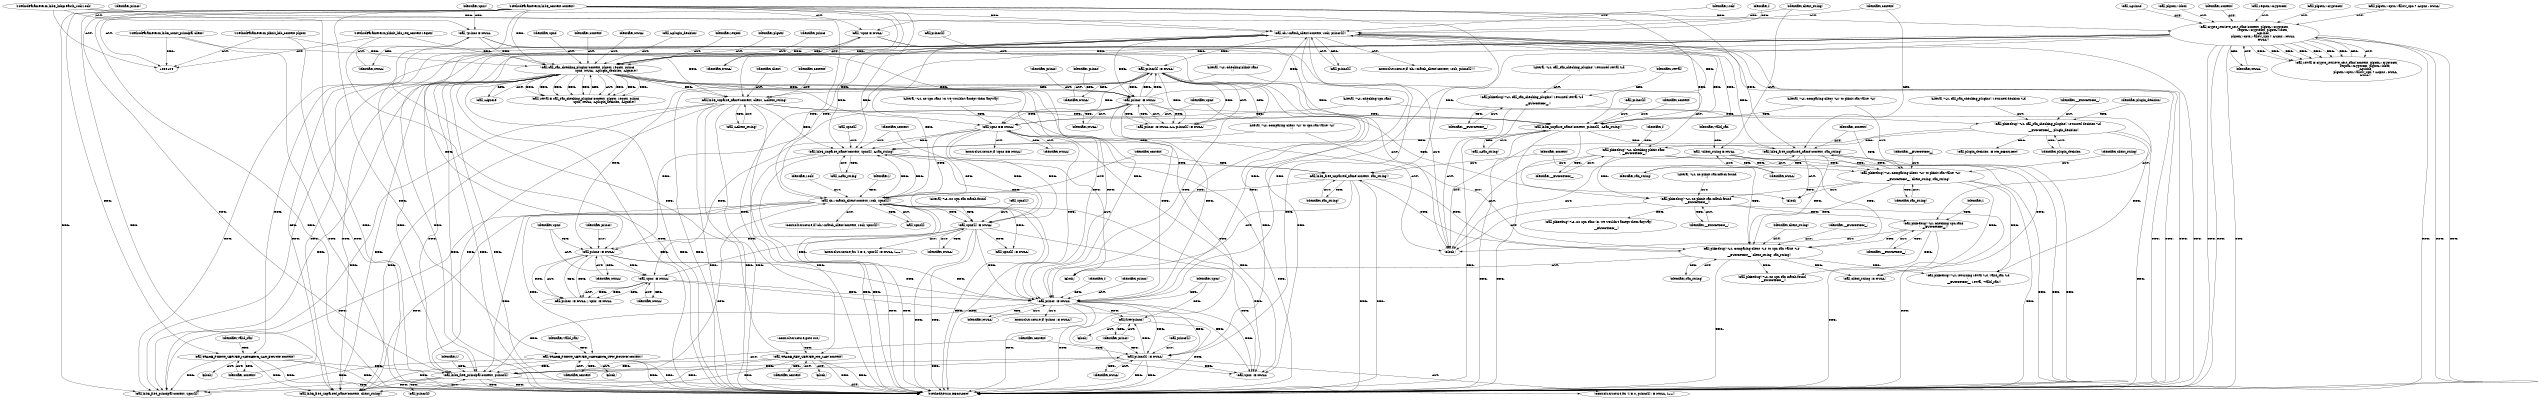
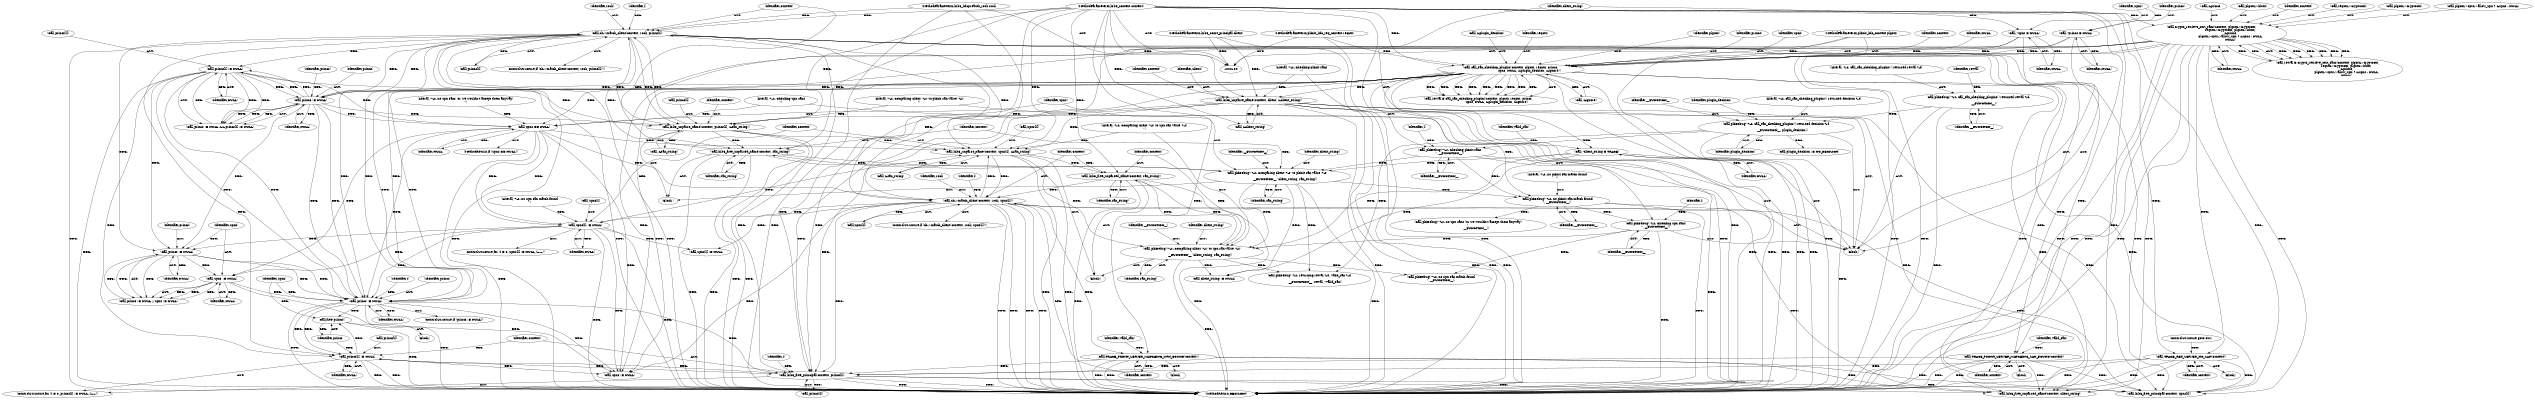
(880, 14) -> (1141, 91)
(994, 152) -> (491, 152)
(1714, 152) -> (1597, 152)
